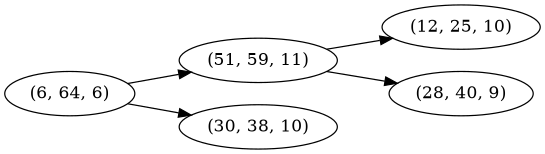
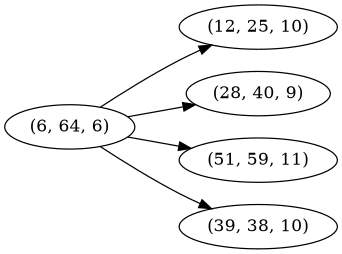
(353, 45) -> (149, 77)
(356, 76) -> (155, 112)
(258, 127) -> (258, 227)
